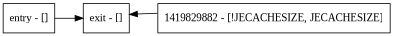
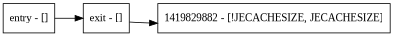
(147, 14) -> (139, 23)
